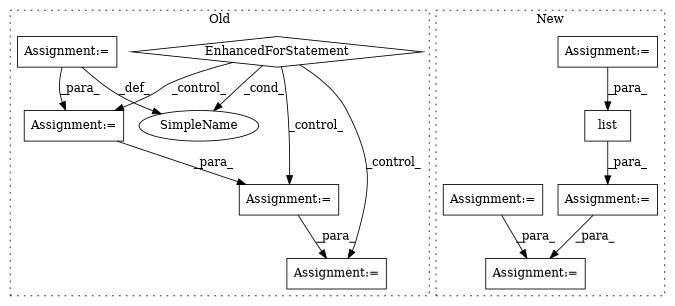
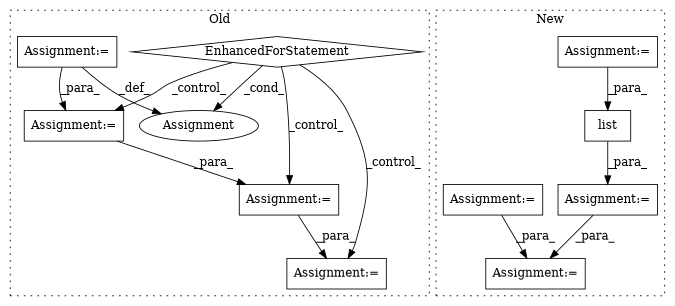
(199, 126) -> (199, 126)
